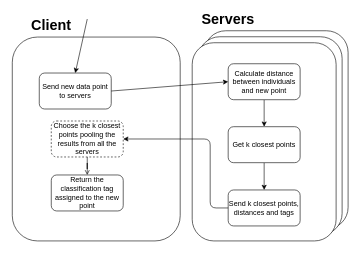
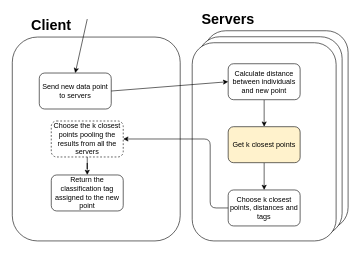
(264, 145) -> (264, 145)
(87, 170) -> (87, 169)
(264, 208) -> (264, 208)
